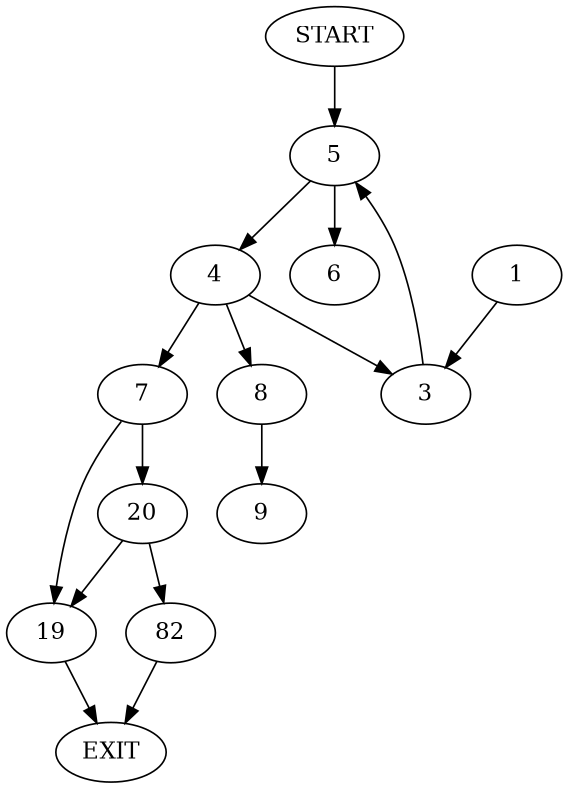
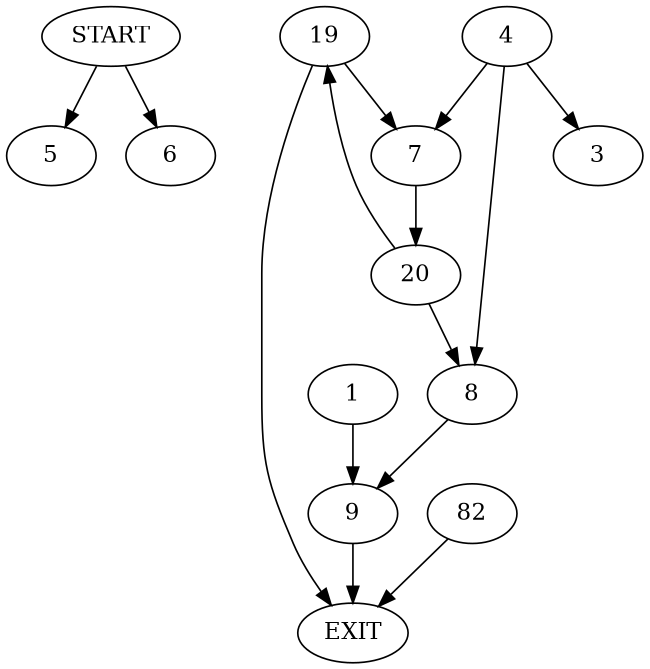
(335, 207) -> (137, 89)
(281, 209) -> none
(406, 277) -> none
(477, 328) -> (353, 446)
(77, 499) -> (365, 90)
(155, 565) -> (440, 327)
none -> (353, 565)
